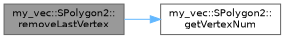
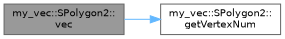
(64, 19) -> (64, 19)
